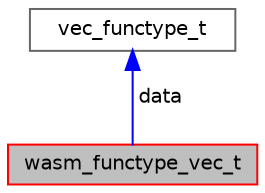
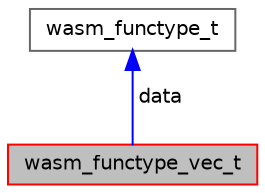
(133, 30) -> (133, 30)
